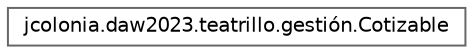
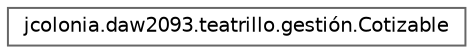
(237, 27) -> (237, 27)
